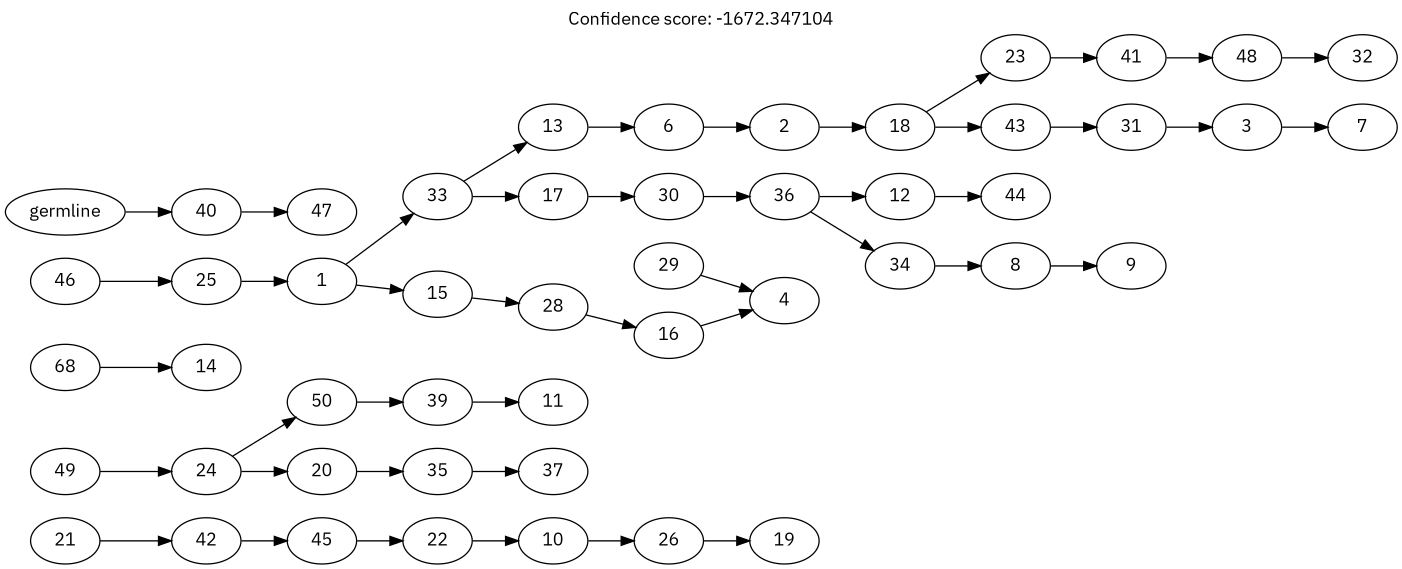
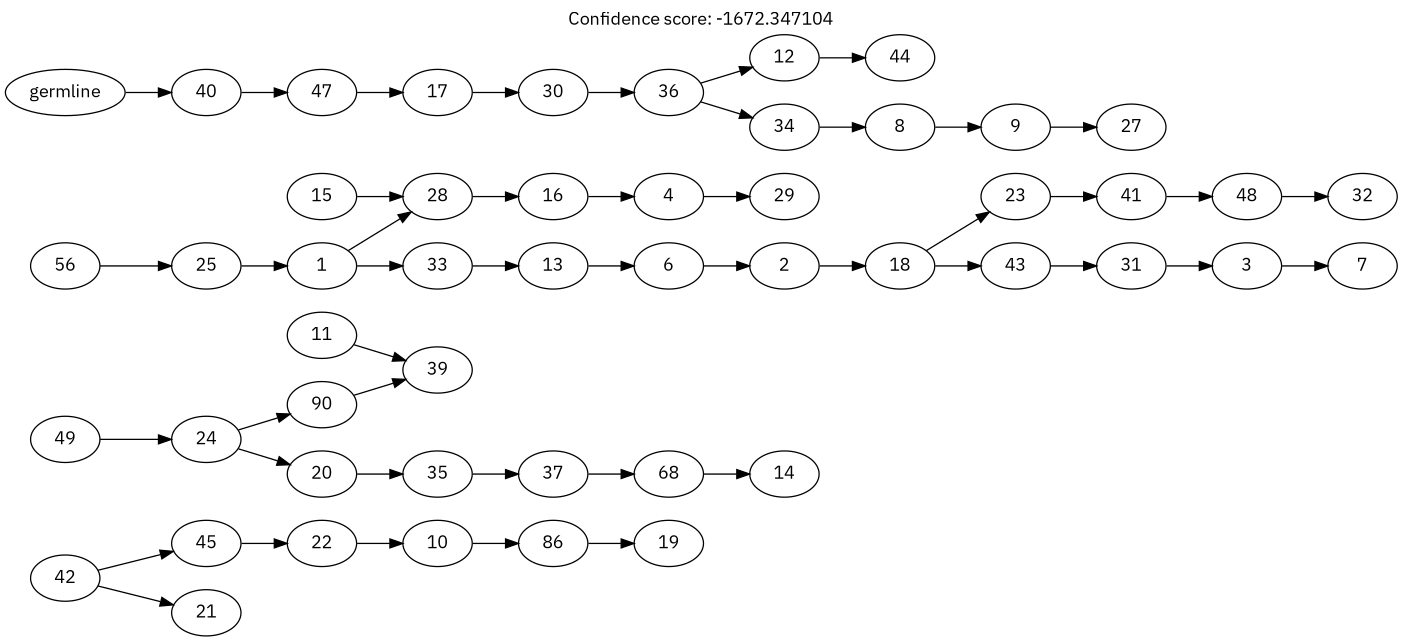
none -> (1131, 127)
(489, 197) -> (373, 92)
(65, 281) -> (65, 266)
(721, 281) -> (720, 197)
(373, 287) -> (374, 235)
(322, 402) -> (322, 405)
(489, 402) -> (374, 351)
none -> (605, 474)
(129, 541) -> (129, 594)
(669, 541) -> (553, 543)
